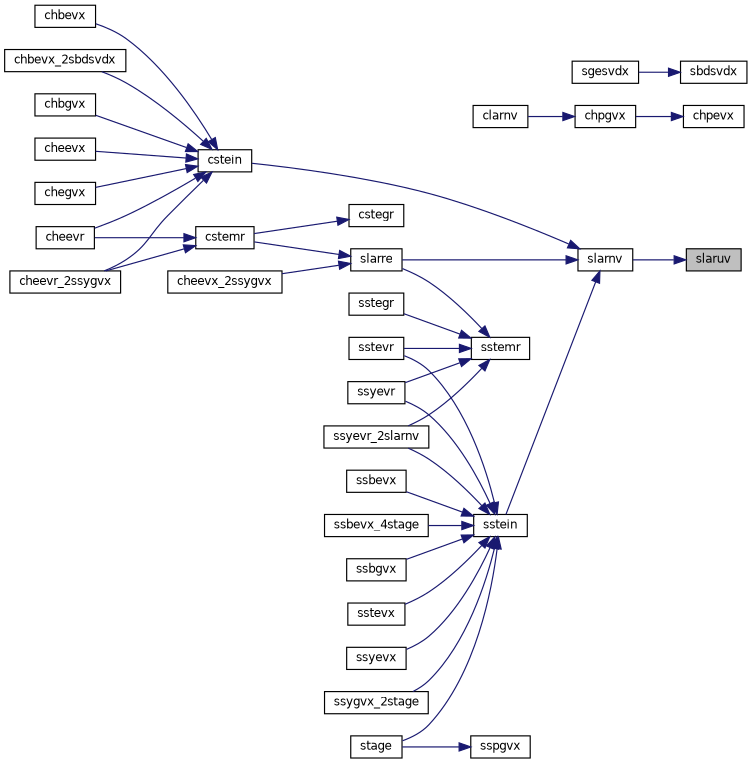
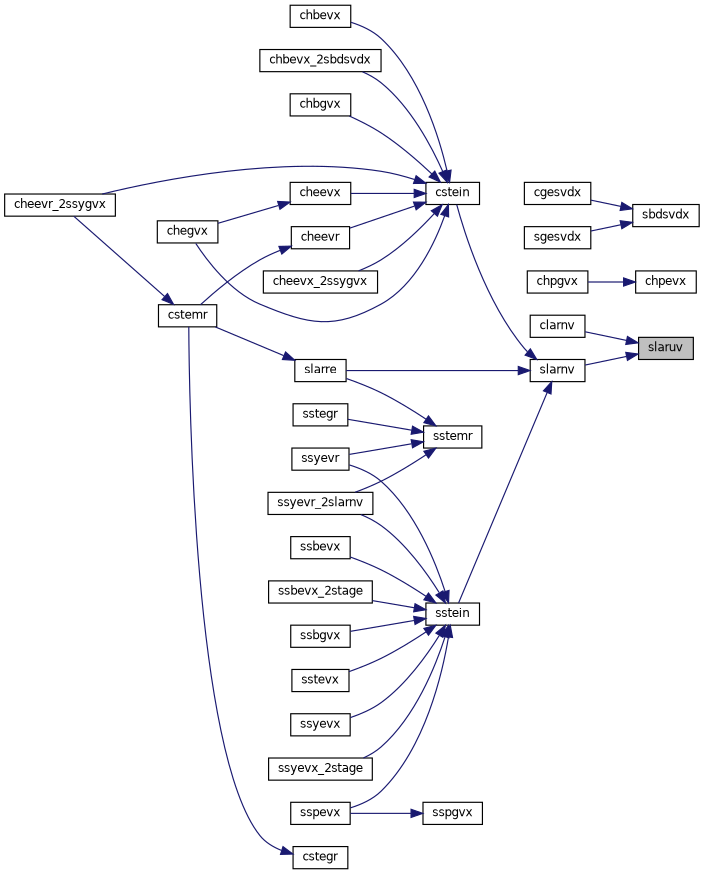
(545, 117) -> (606, 336)
none -> (558, 193)
none -> (248, 214)
(139, 238) -> (238, 274)
(310, 269) -> (400, 246)
(376, 348) -> none
(376, 526) -> (320, 592)
(376, 703) -> (320, 769)
(376, 747) -> (320, 813)
